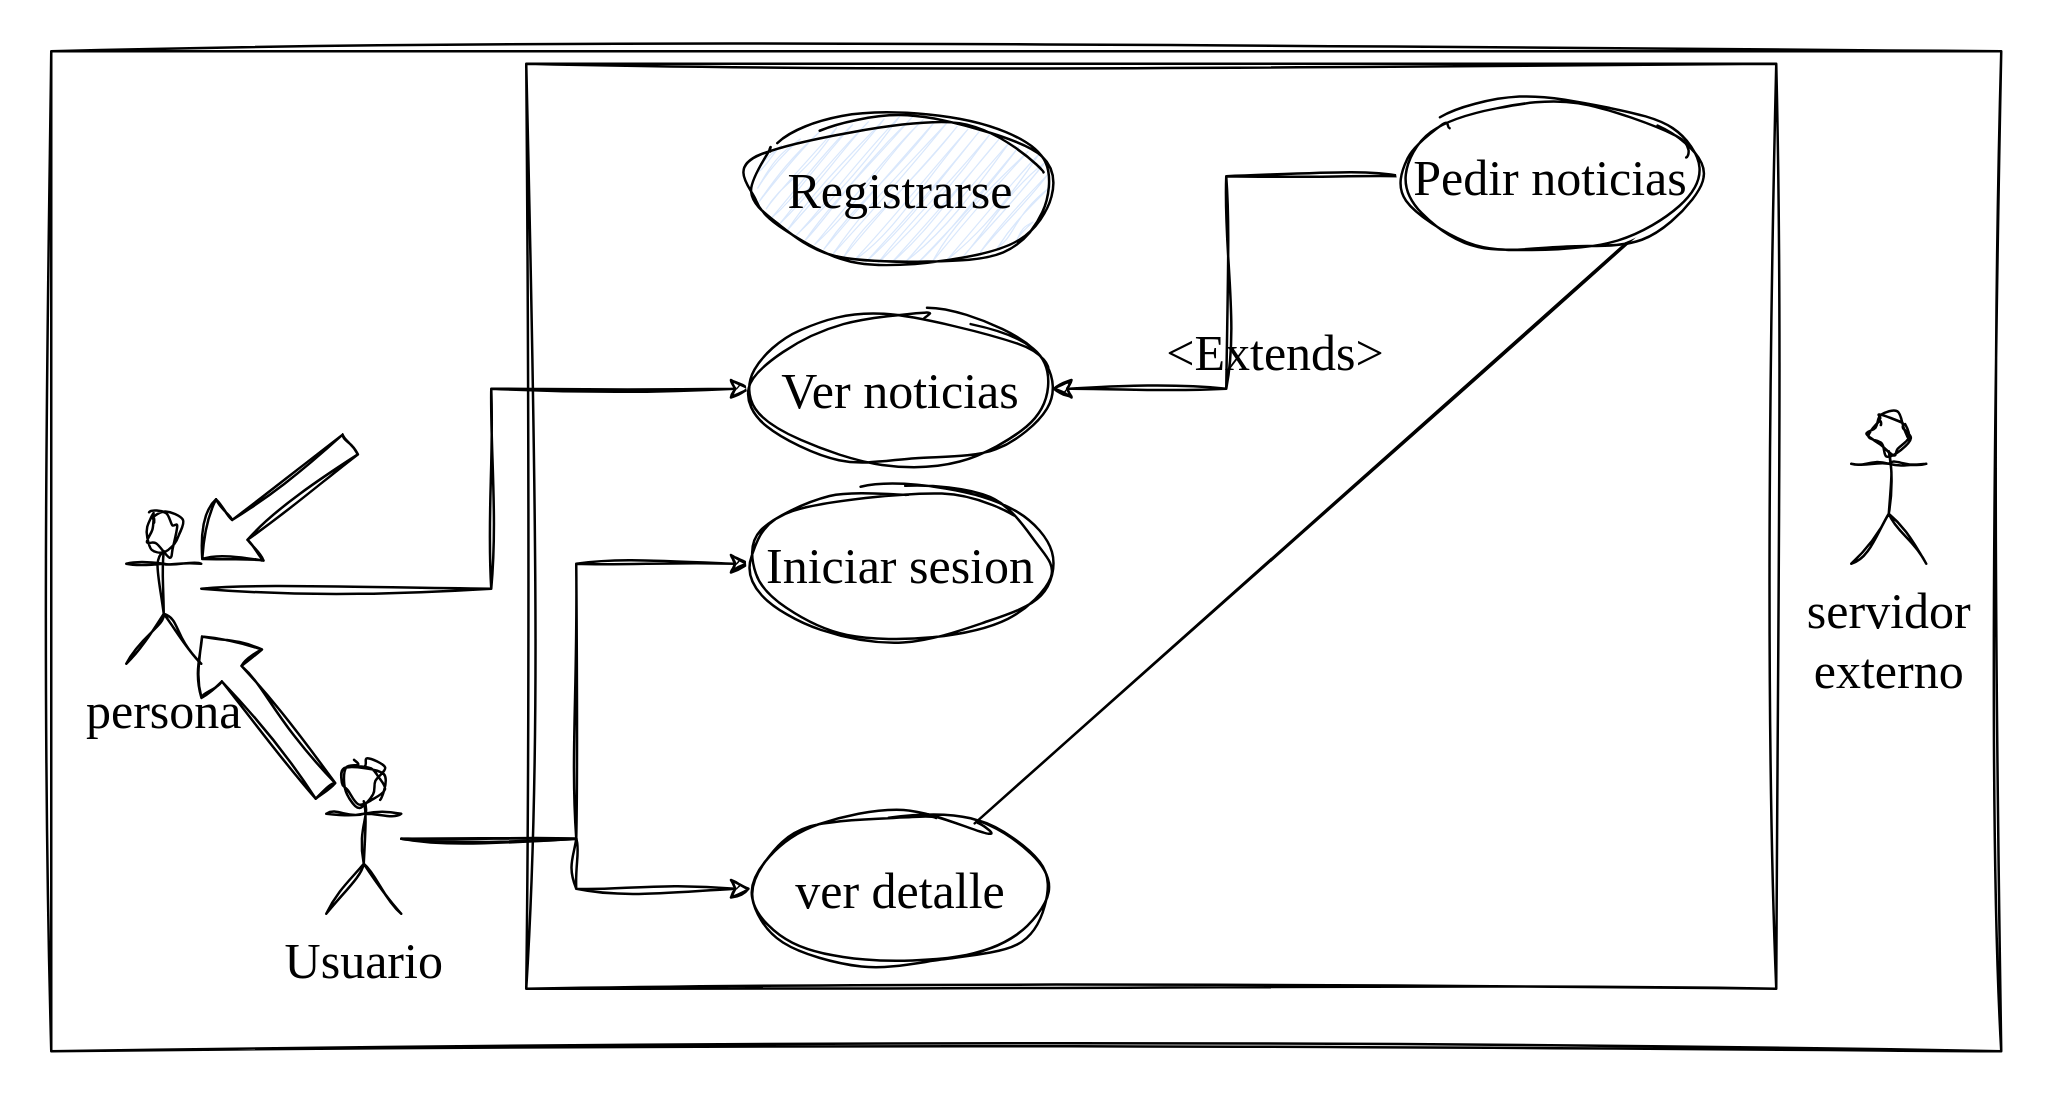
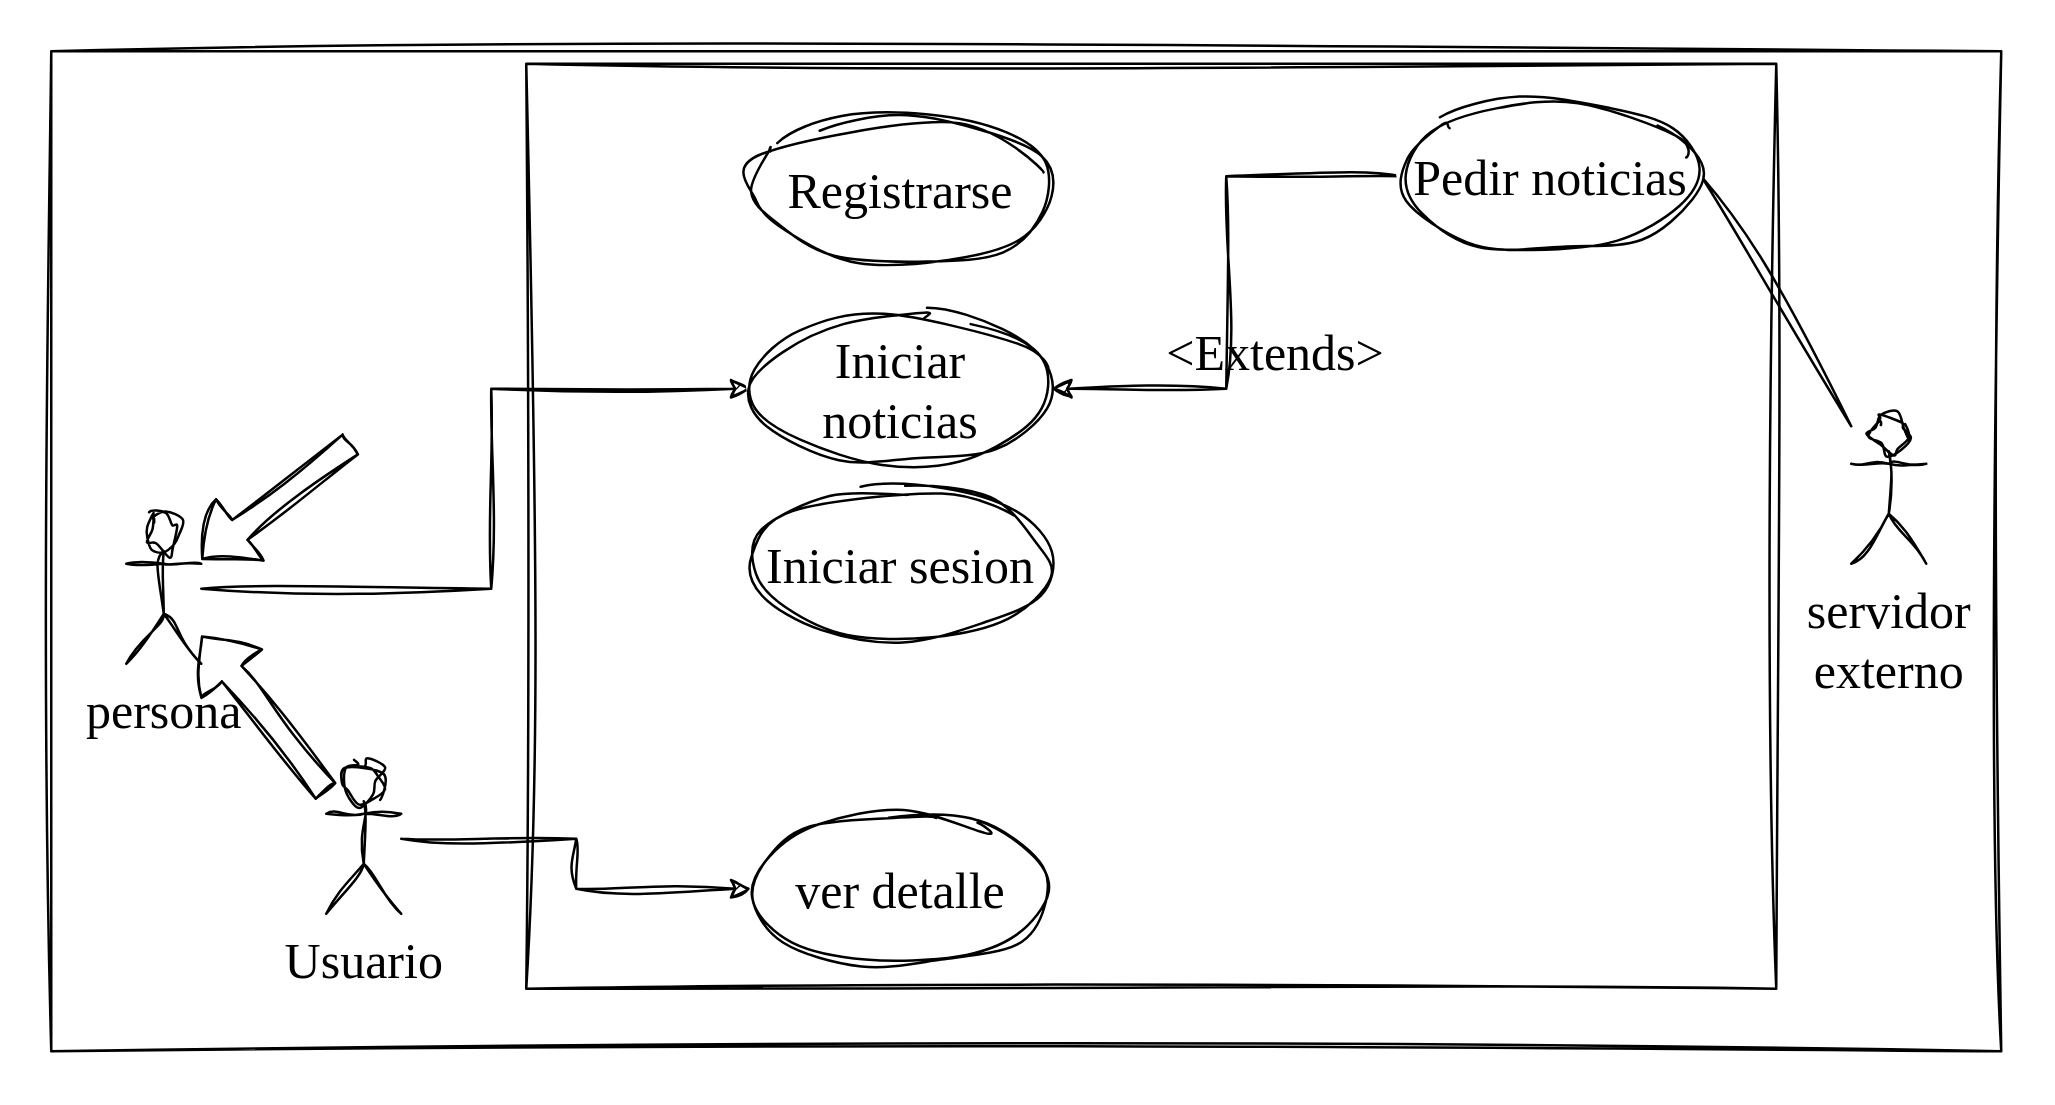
(901, 189) -> (901, 189)
(901, 389) -> (901, 389)
(1301, 532) -> (1817, 370)
(576, 620) -> none
